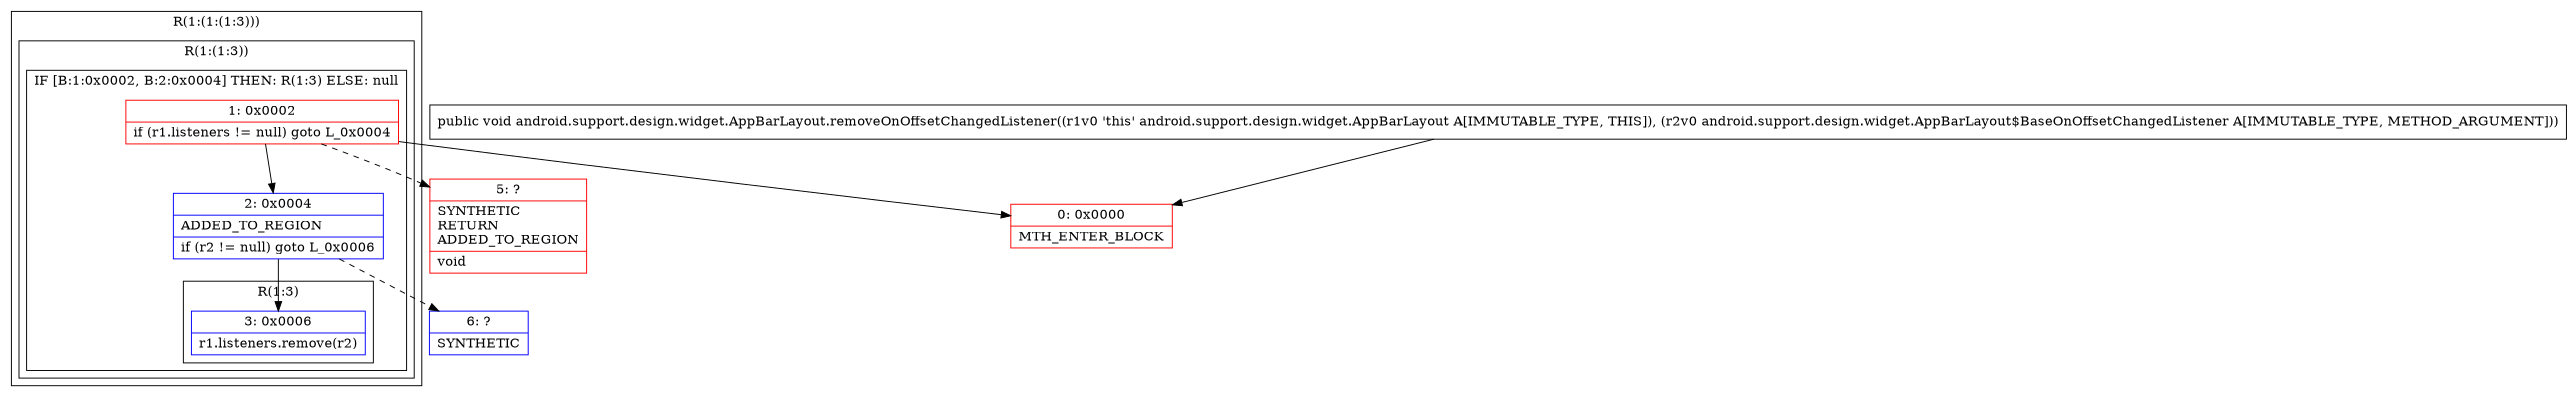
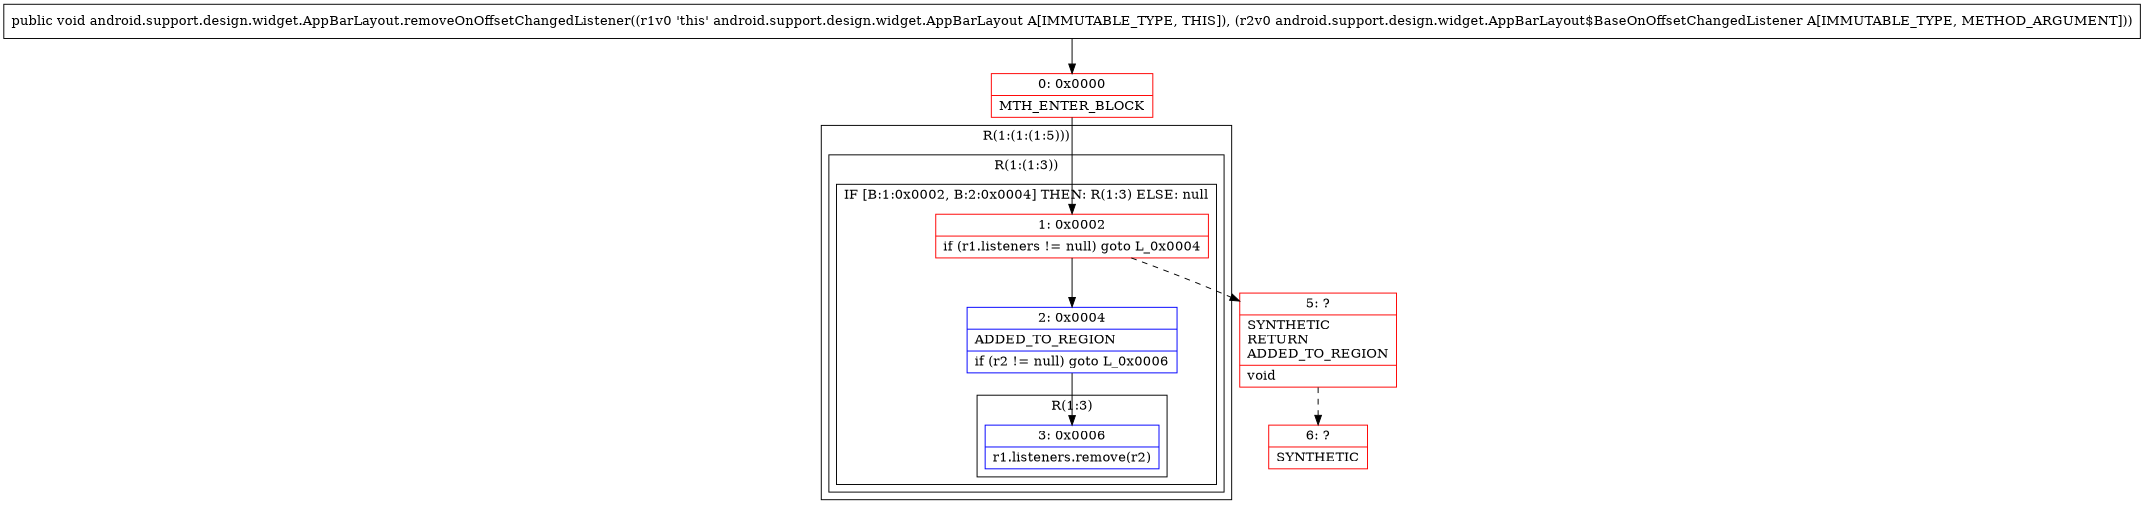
(217, 22) -> (1026, 136)
(700, 179) -> (1072, 161)
(385, 283) -> (1318, 401)
(479, 333) -> (1318, 447)
